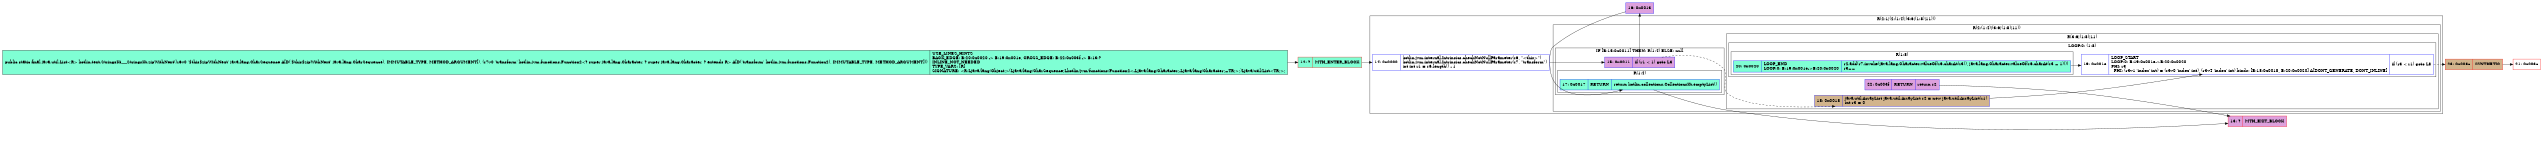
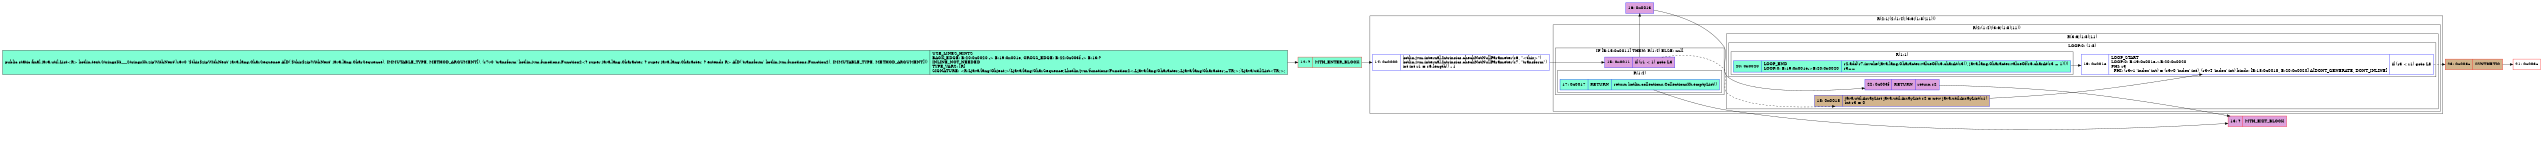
(1902, 55) -> (1902, 55)
(1550, 59) -> (1738, 82)
